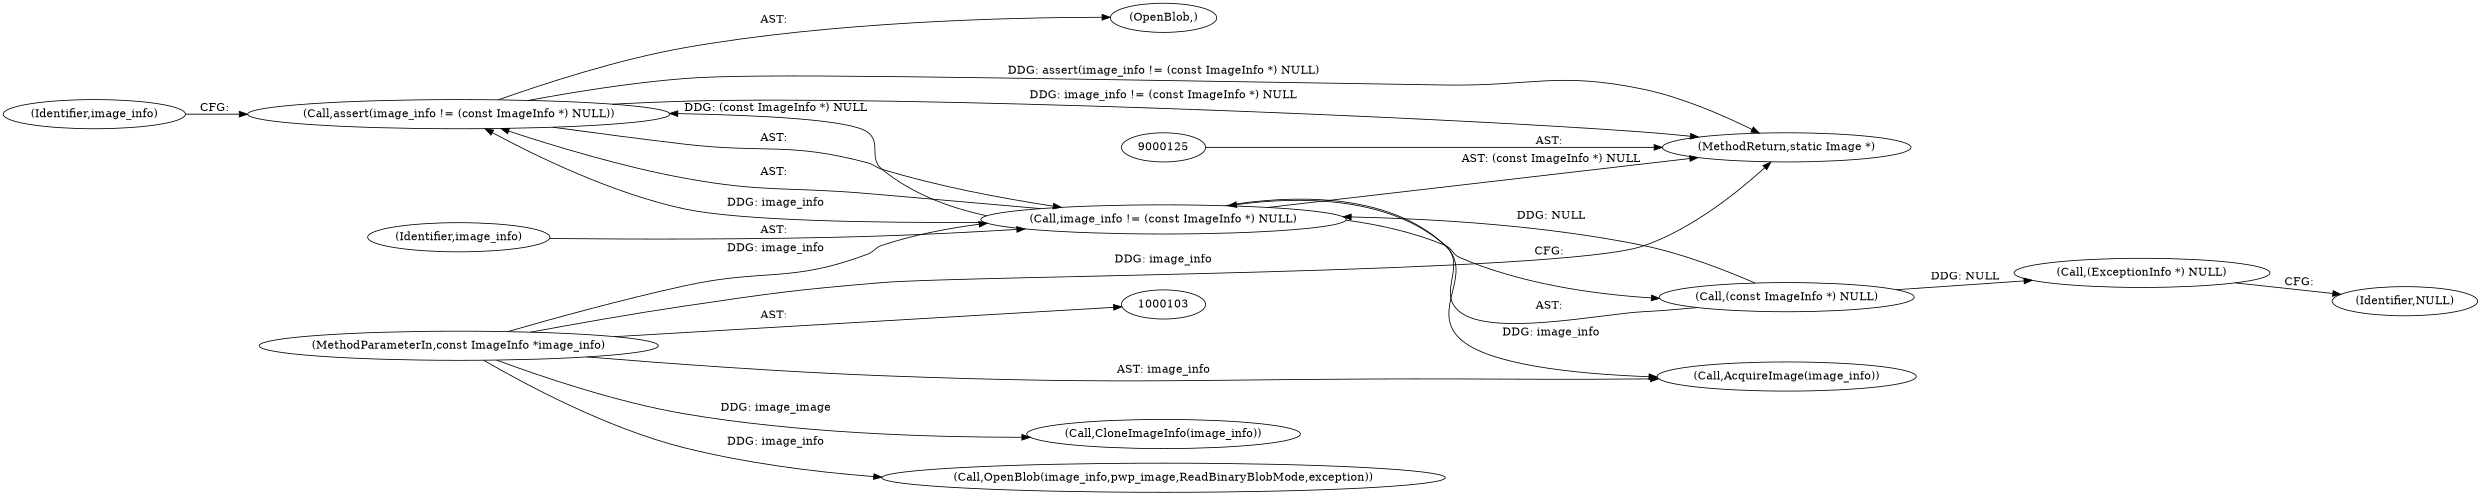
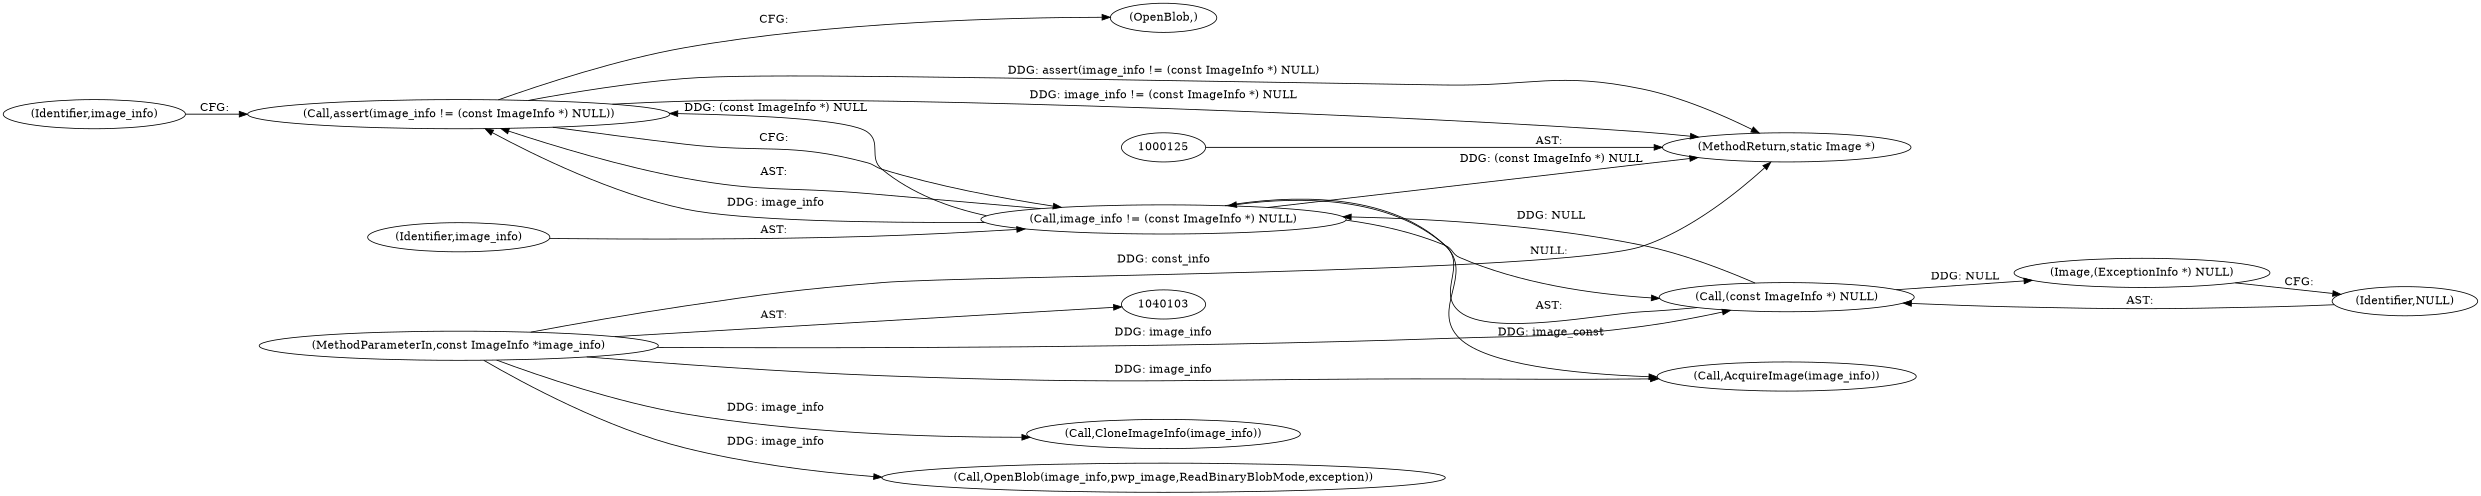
(776, 20) -> (776, 20)
(776, 138) -> (776, 138)
(1164, 147) -> (1164, 147)
(1551, 159) -> (1551, 159)
(1551, 251) -> (1551, 251)
(1164, 260) -> (1164, 260)
(2142, 273) -> (2142, 273)
(744, 277) -> (1191, 345)
(1164, 304) -> (1164, 304)
none -> (2123, 309)
(1551, 332) -> (1551, 332)
(1164, 370) -> (1164, 370)
(776, 408) -> (776, 408)
